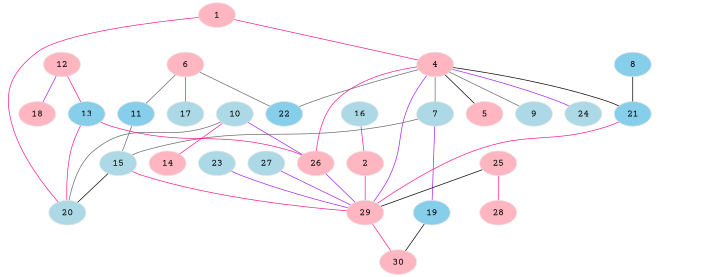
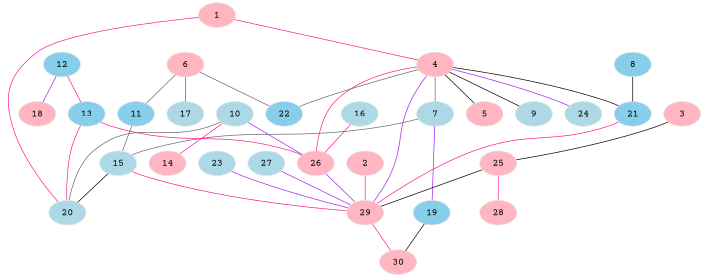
(62, 64) -> (62, 64)
(485, 89) -> (485, 89)
none -> (682, 114)
(362, 139) -> (338, 139)
